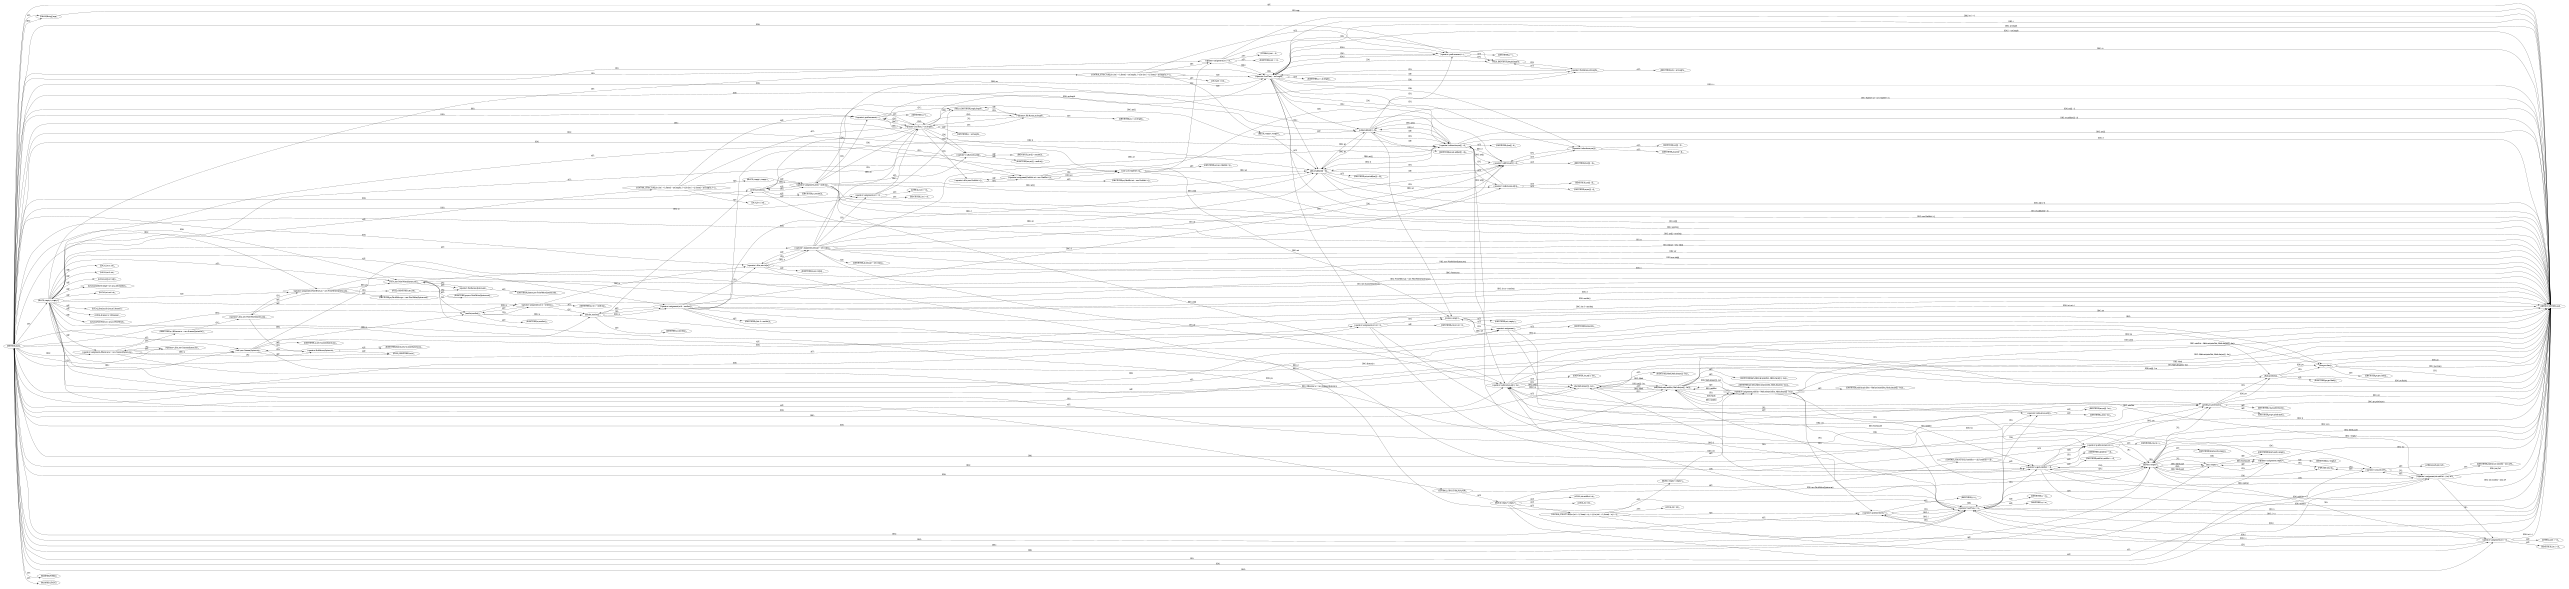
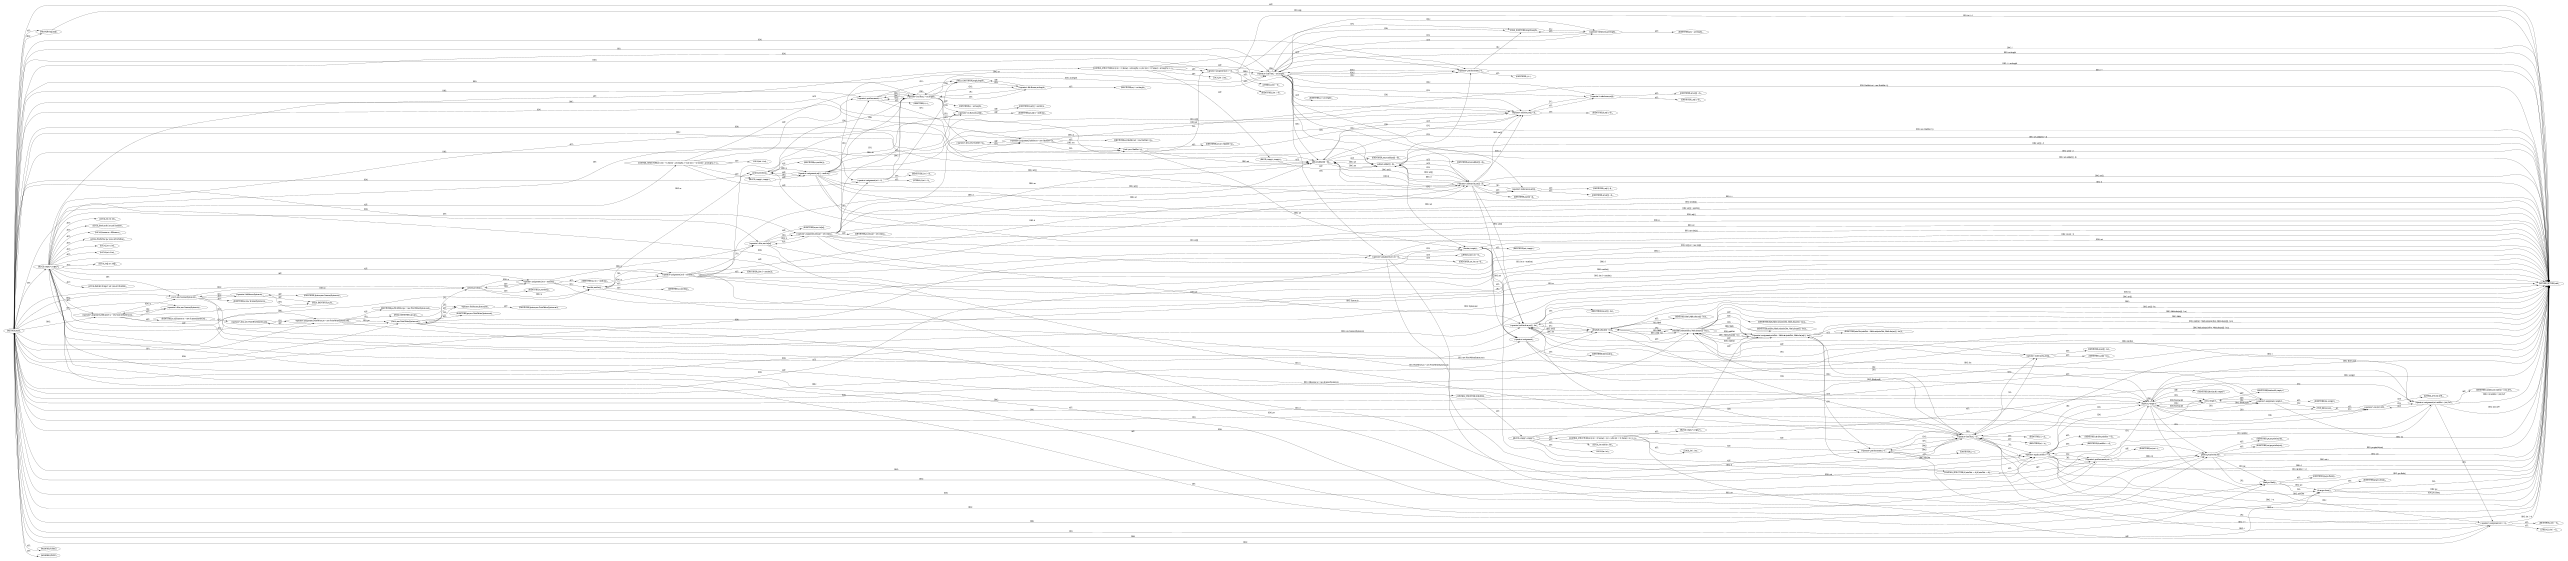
none -> (1471, 255)
(271, 343) -> (291, 307)
(1820, 487) -> (1828, 394)
